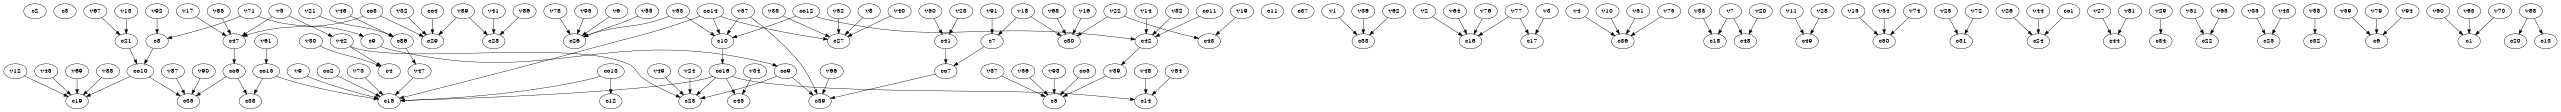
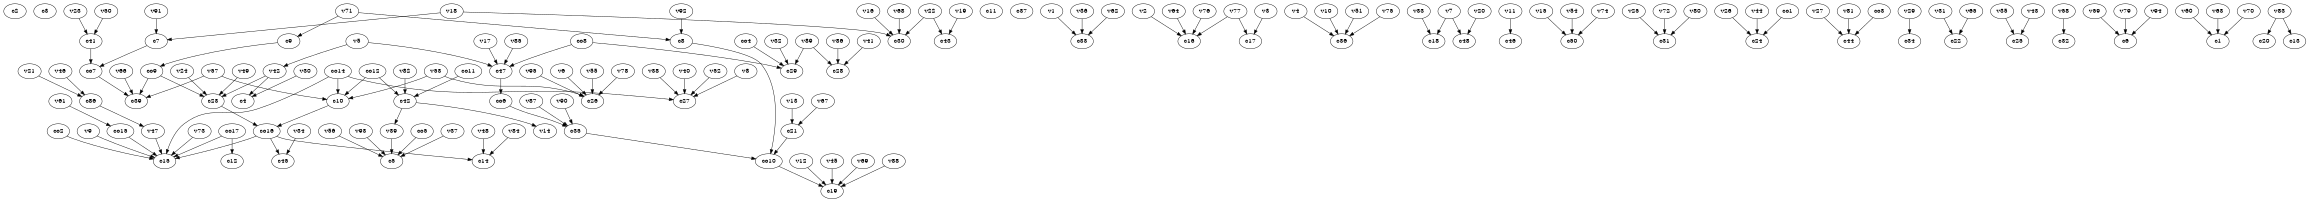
none -> (1695, 11)
(1822, 11) -> none
none -> (1879, 11)
(1146, 27) -> (475, 111)
(1807, 41) -> (1510, 41)
(611, 71) -> (232, 131)
(163, 85) -> (669, 146)
(708, 85) -> (238, 115)
(250, 101) -> none
